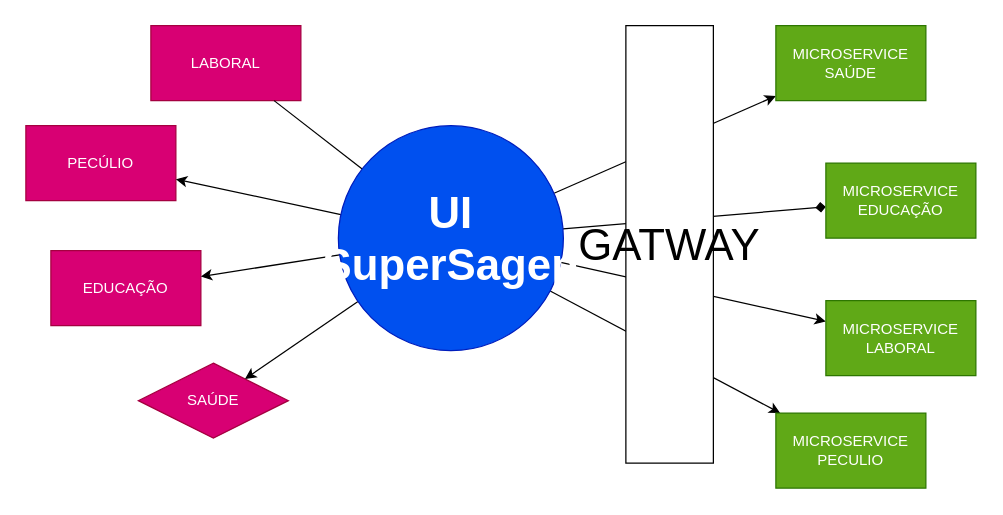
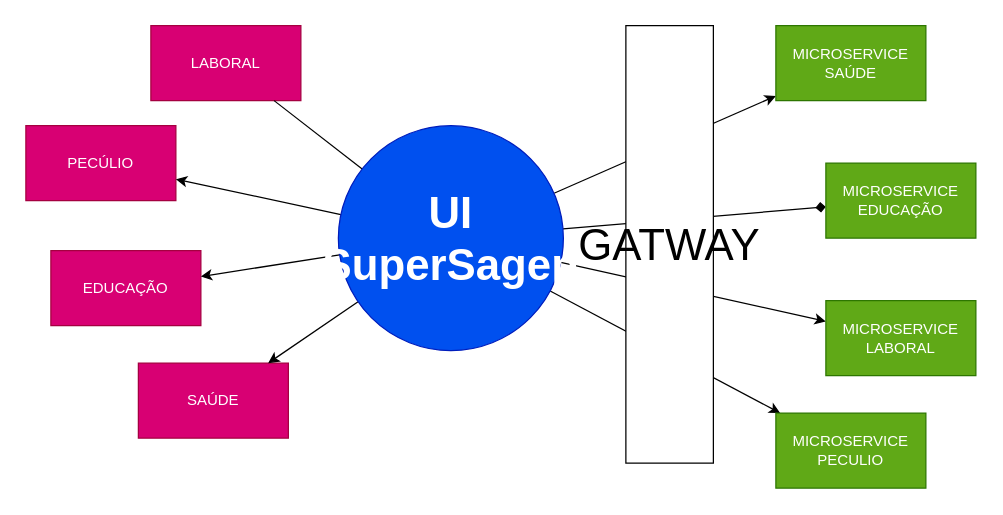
(213, 401) -> (213, 401)
